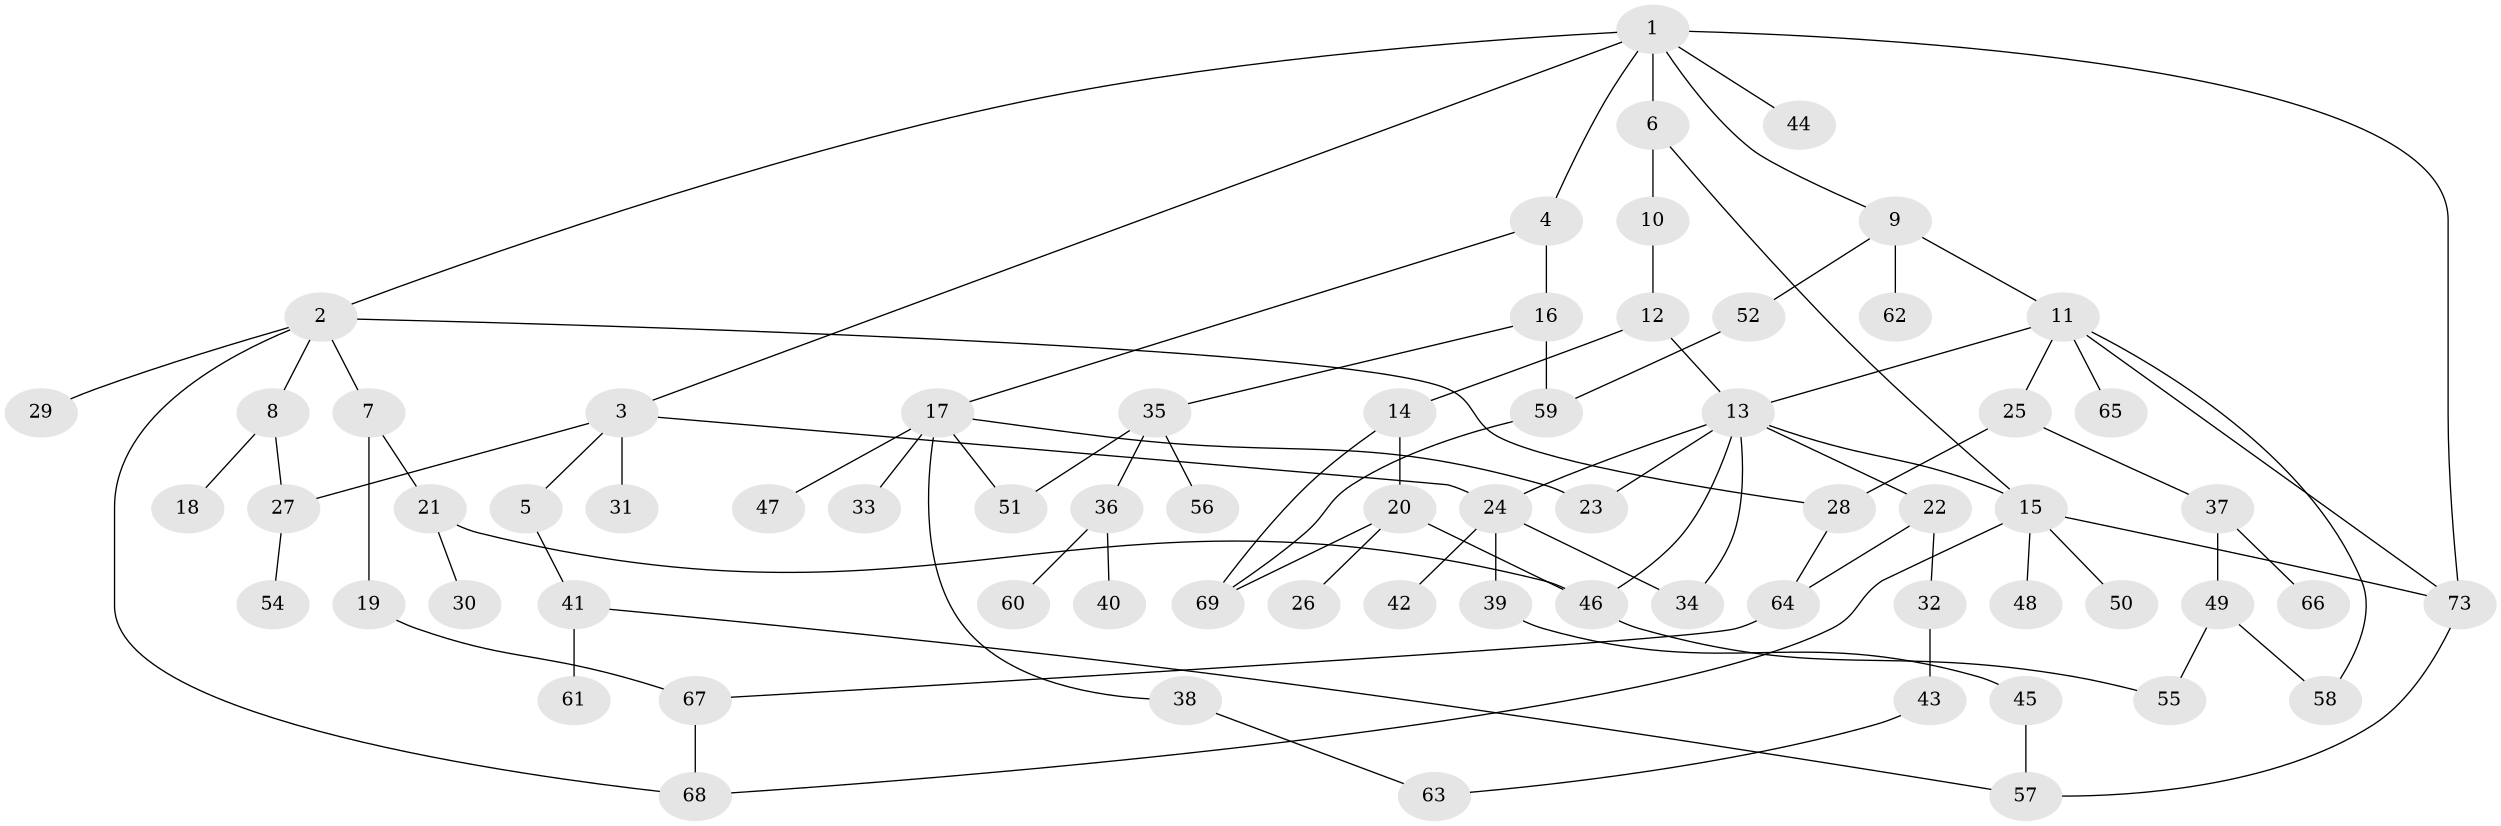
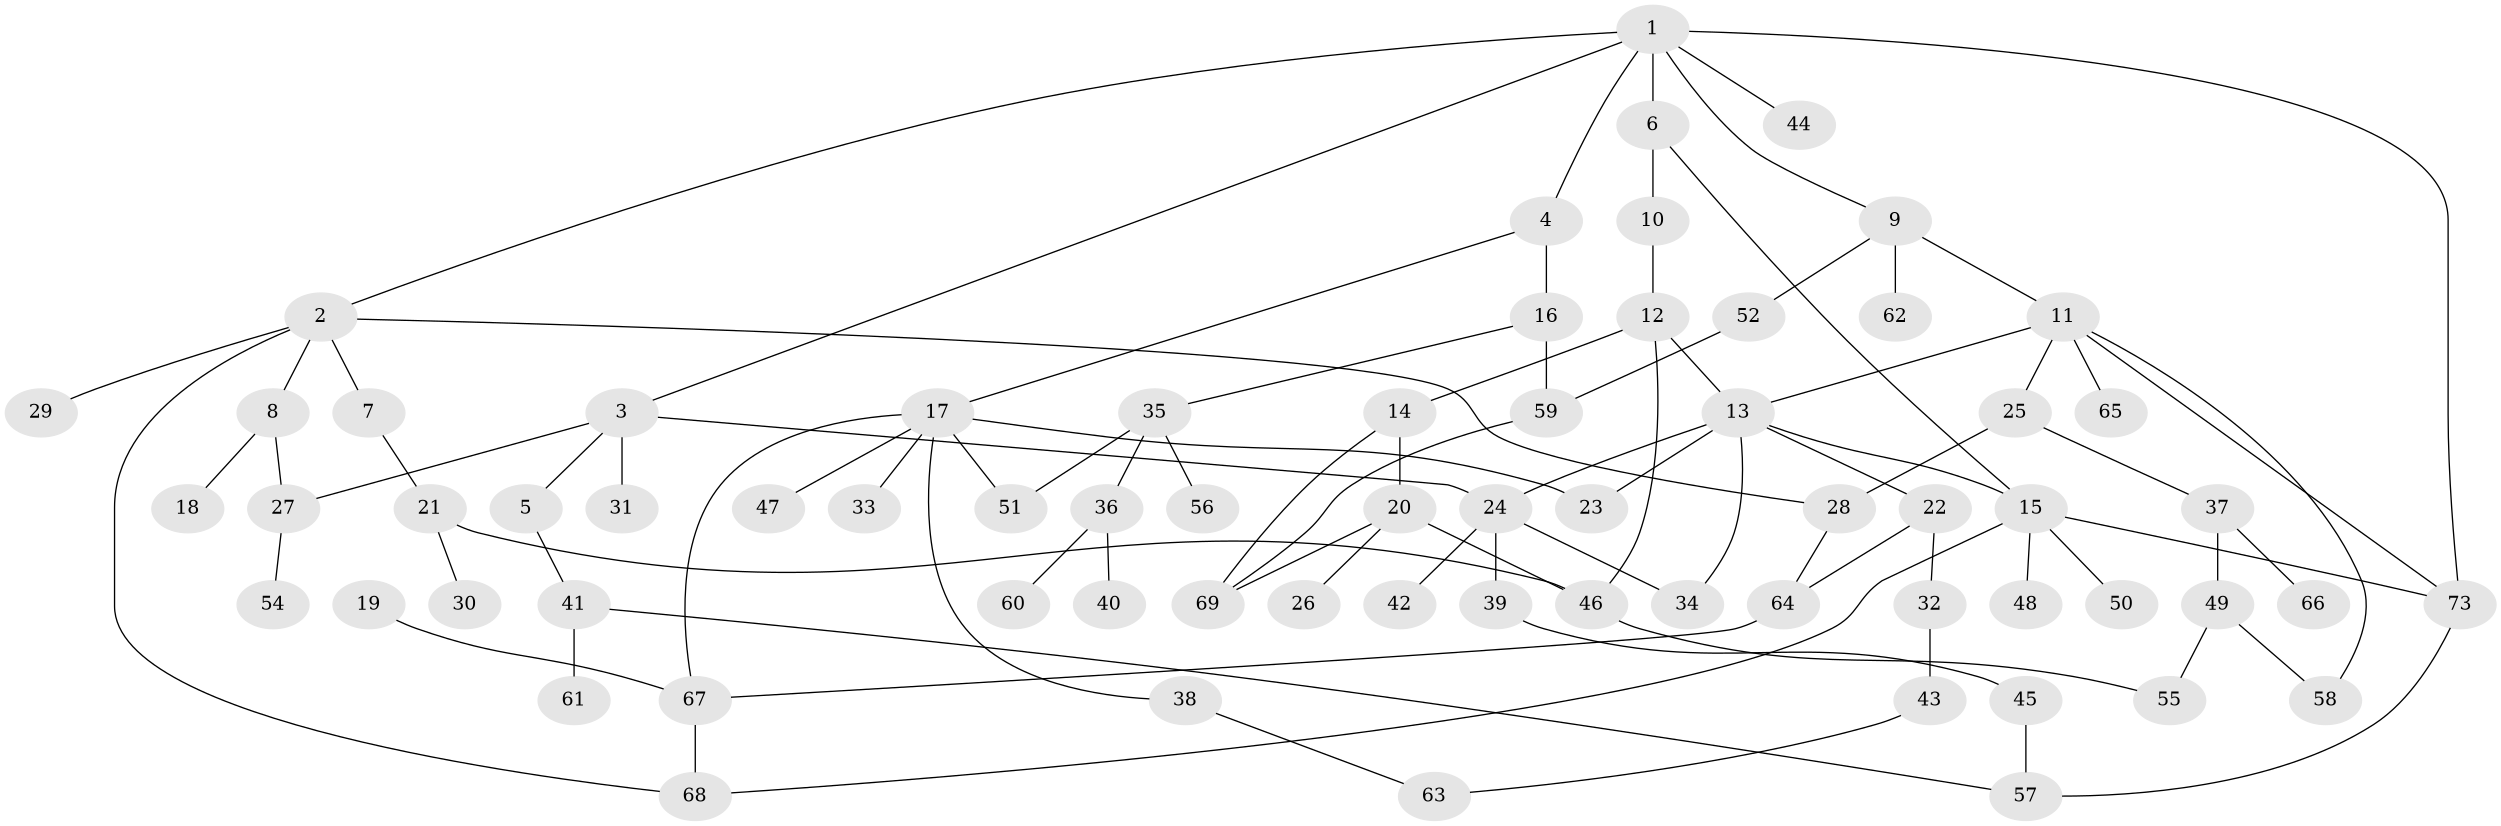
none -> (721, 485)
(369, 509) -> none
(1690, 524) -> (1655, 455)
